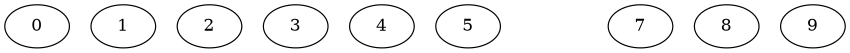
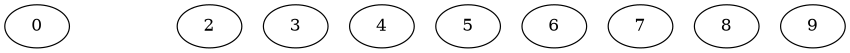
(123, 26) -> none
none -> (554, 26)
